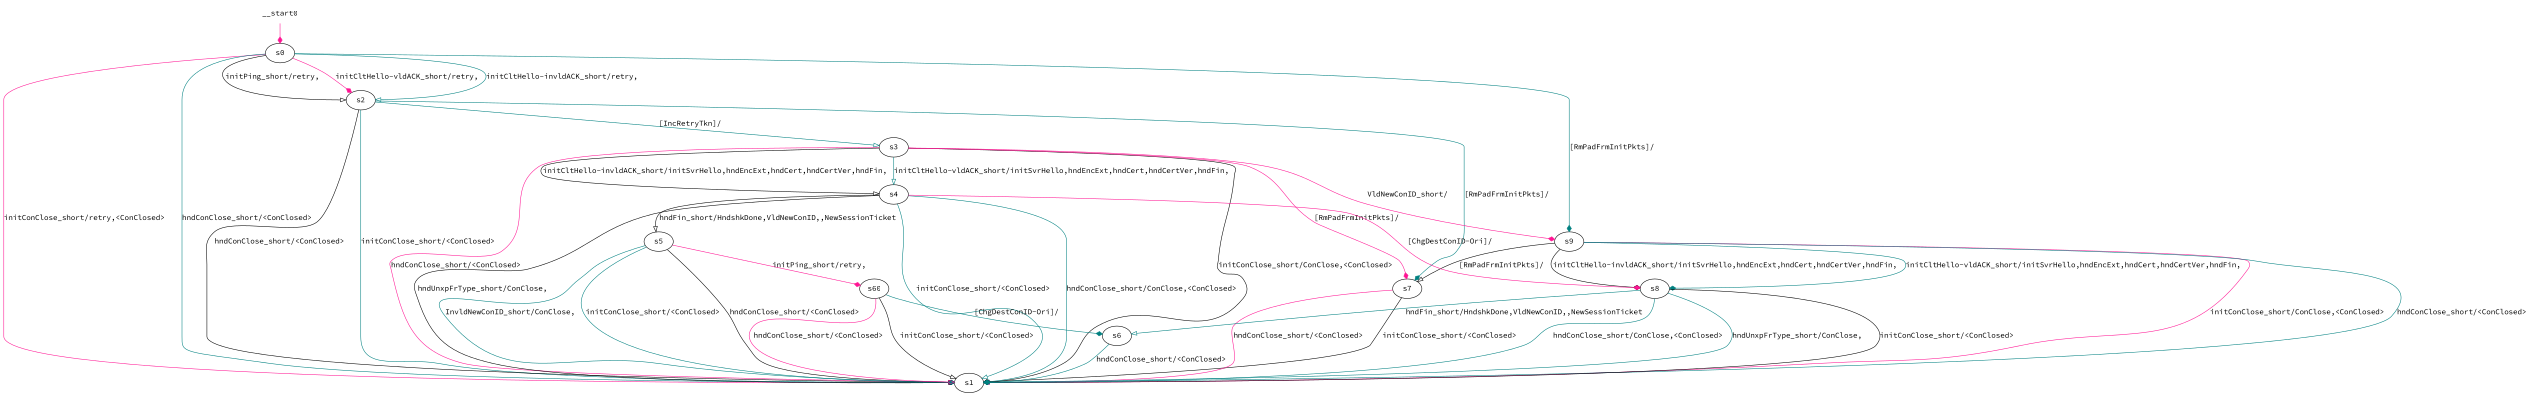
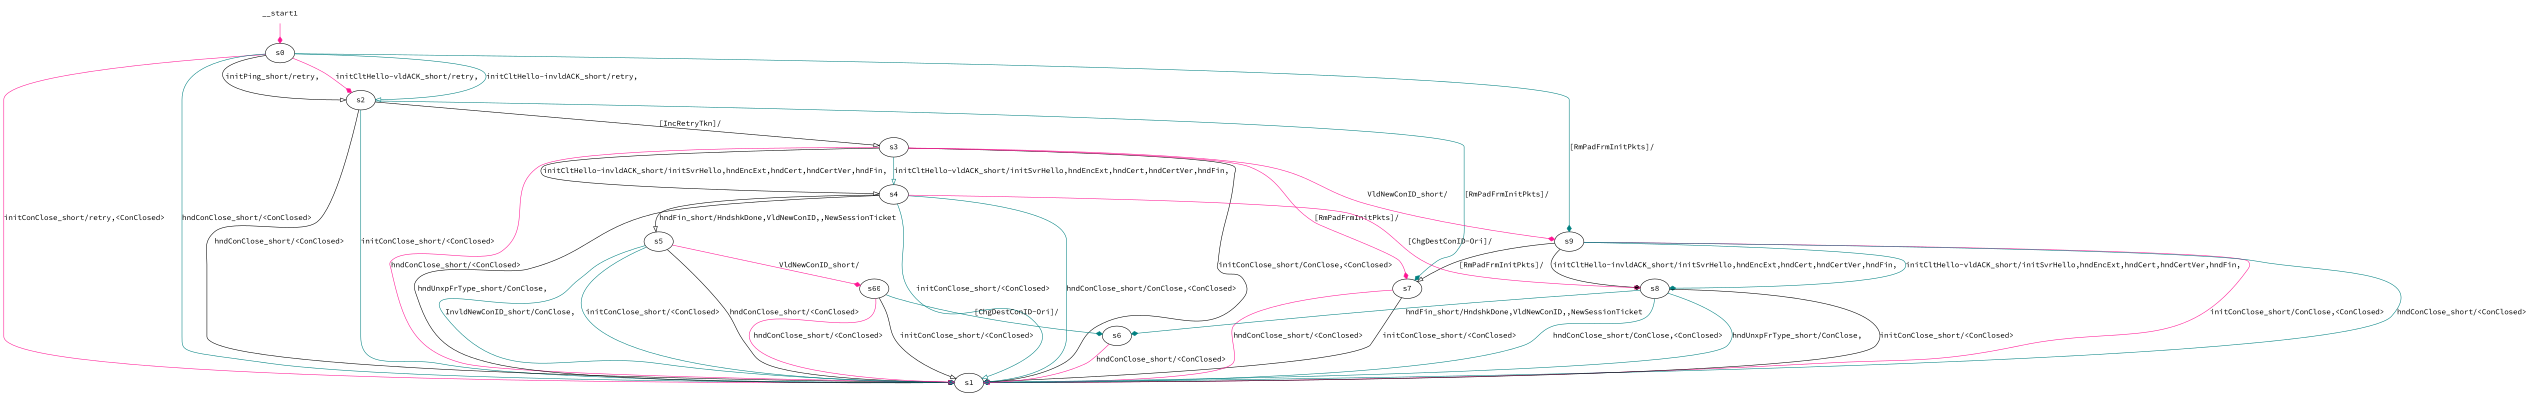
(280, 14) -> (280, 14)
(624, 124) -> (624, 124)
(1280, 206) -> (1280, 206)
(821, 265) -> (821, 265)
(1388, 310) -> (1388, 310)
(1053, 375) -> (1053, 375)
